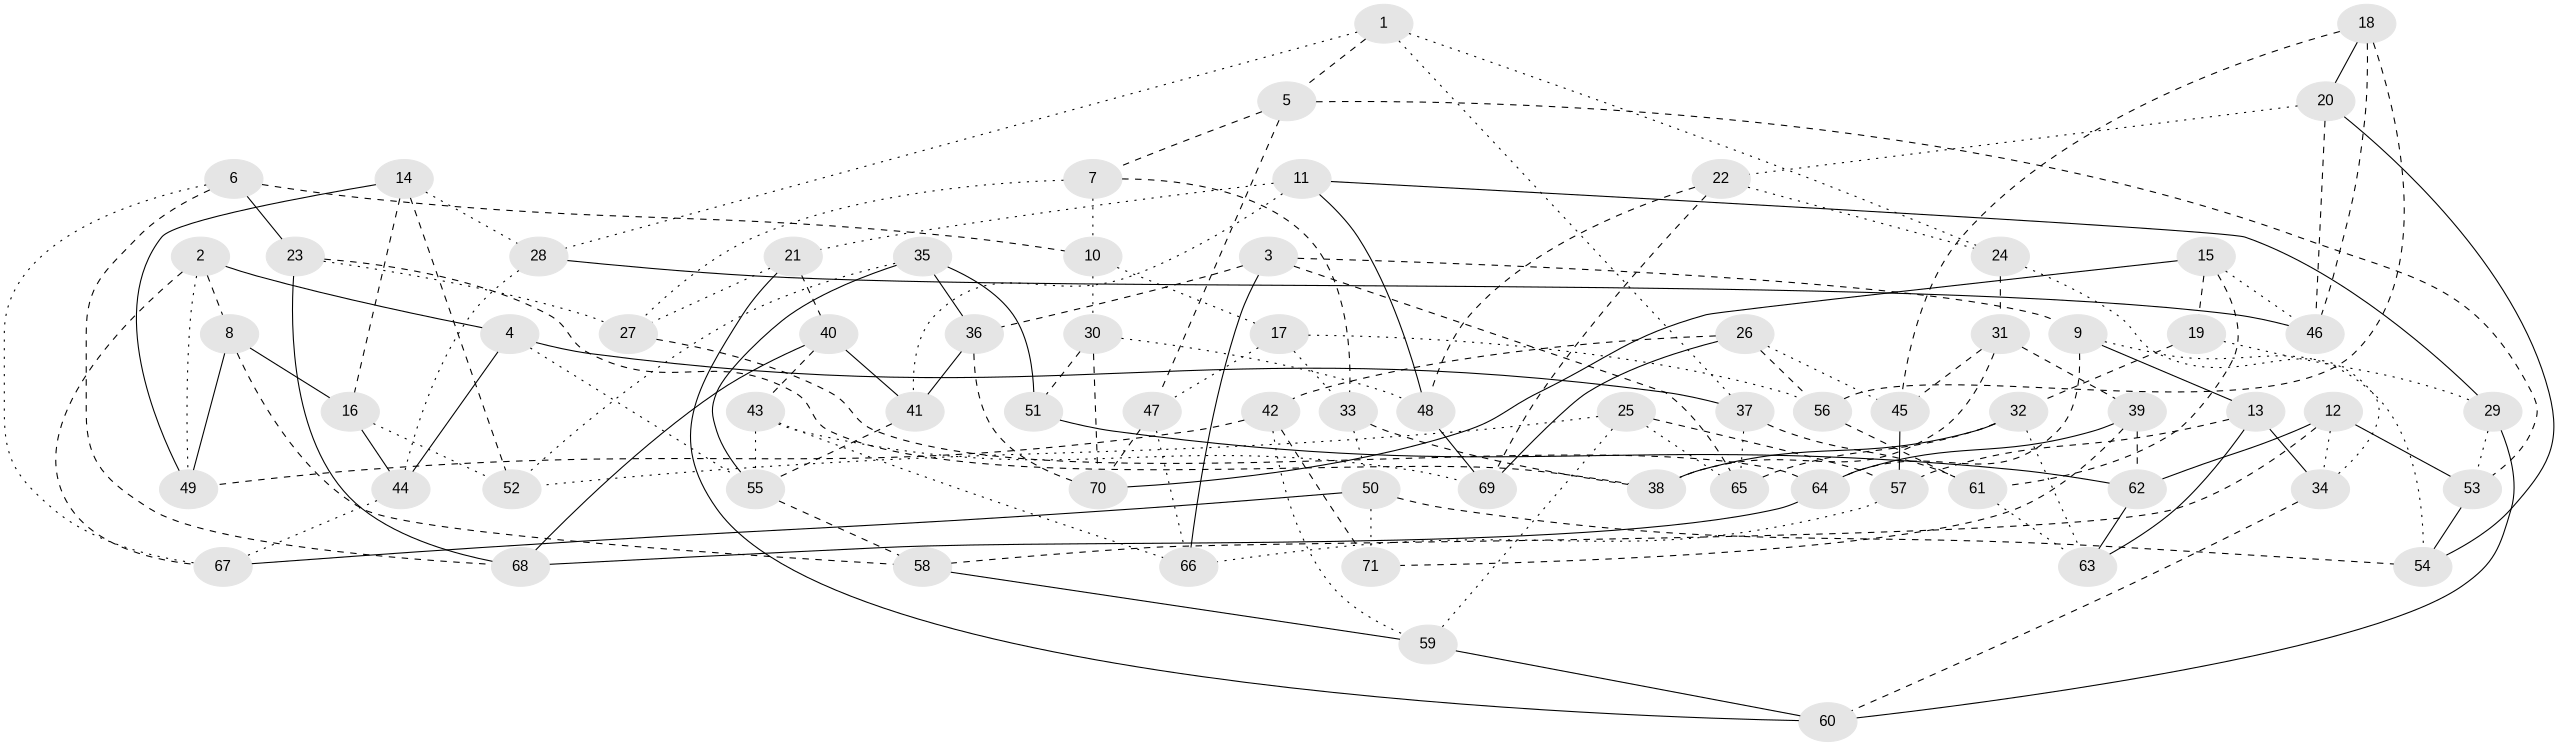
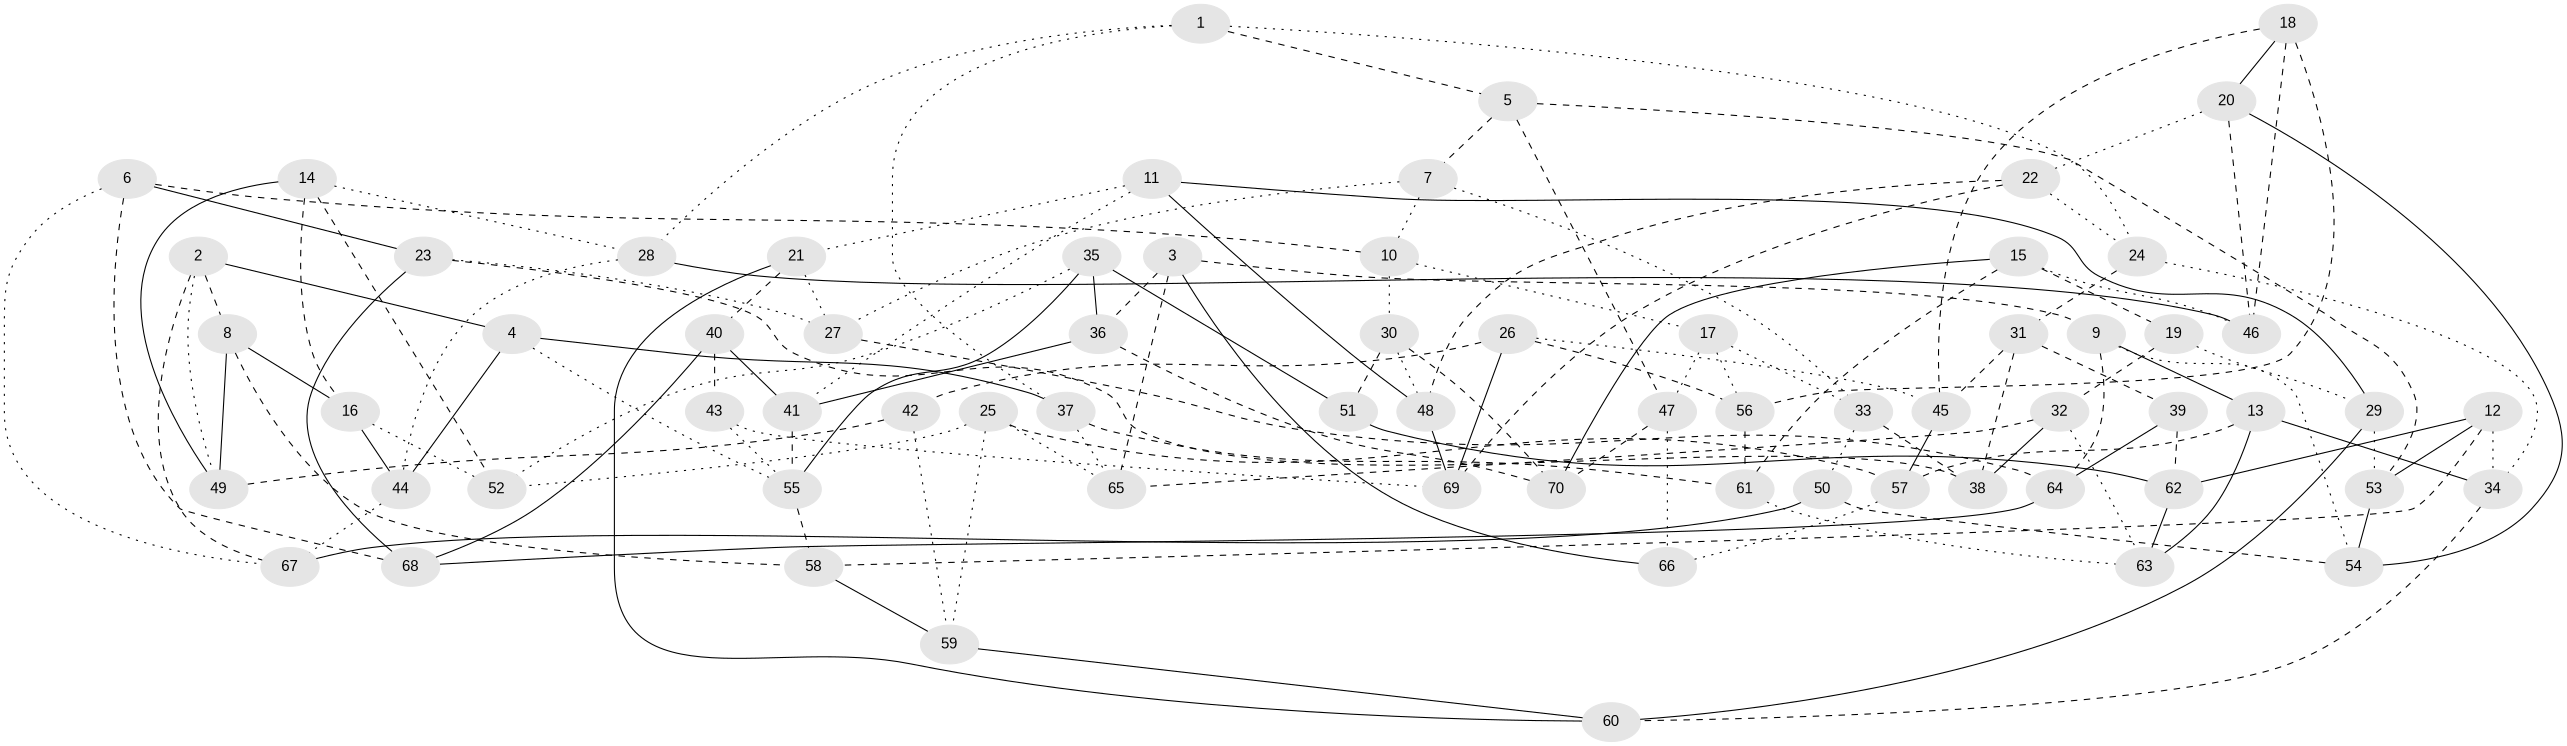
(1294, 226) -> (1663, 270)
(970, 493) -> none
(1371, 567) -> none
